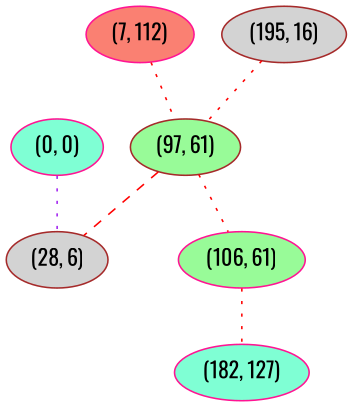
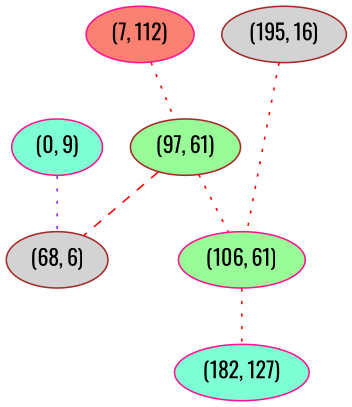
(235, 91) -> (263, 147)
(57, 147) -> (57, 147)
(57, 260) -> (57, 260)
